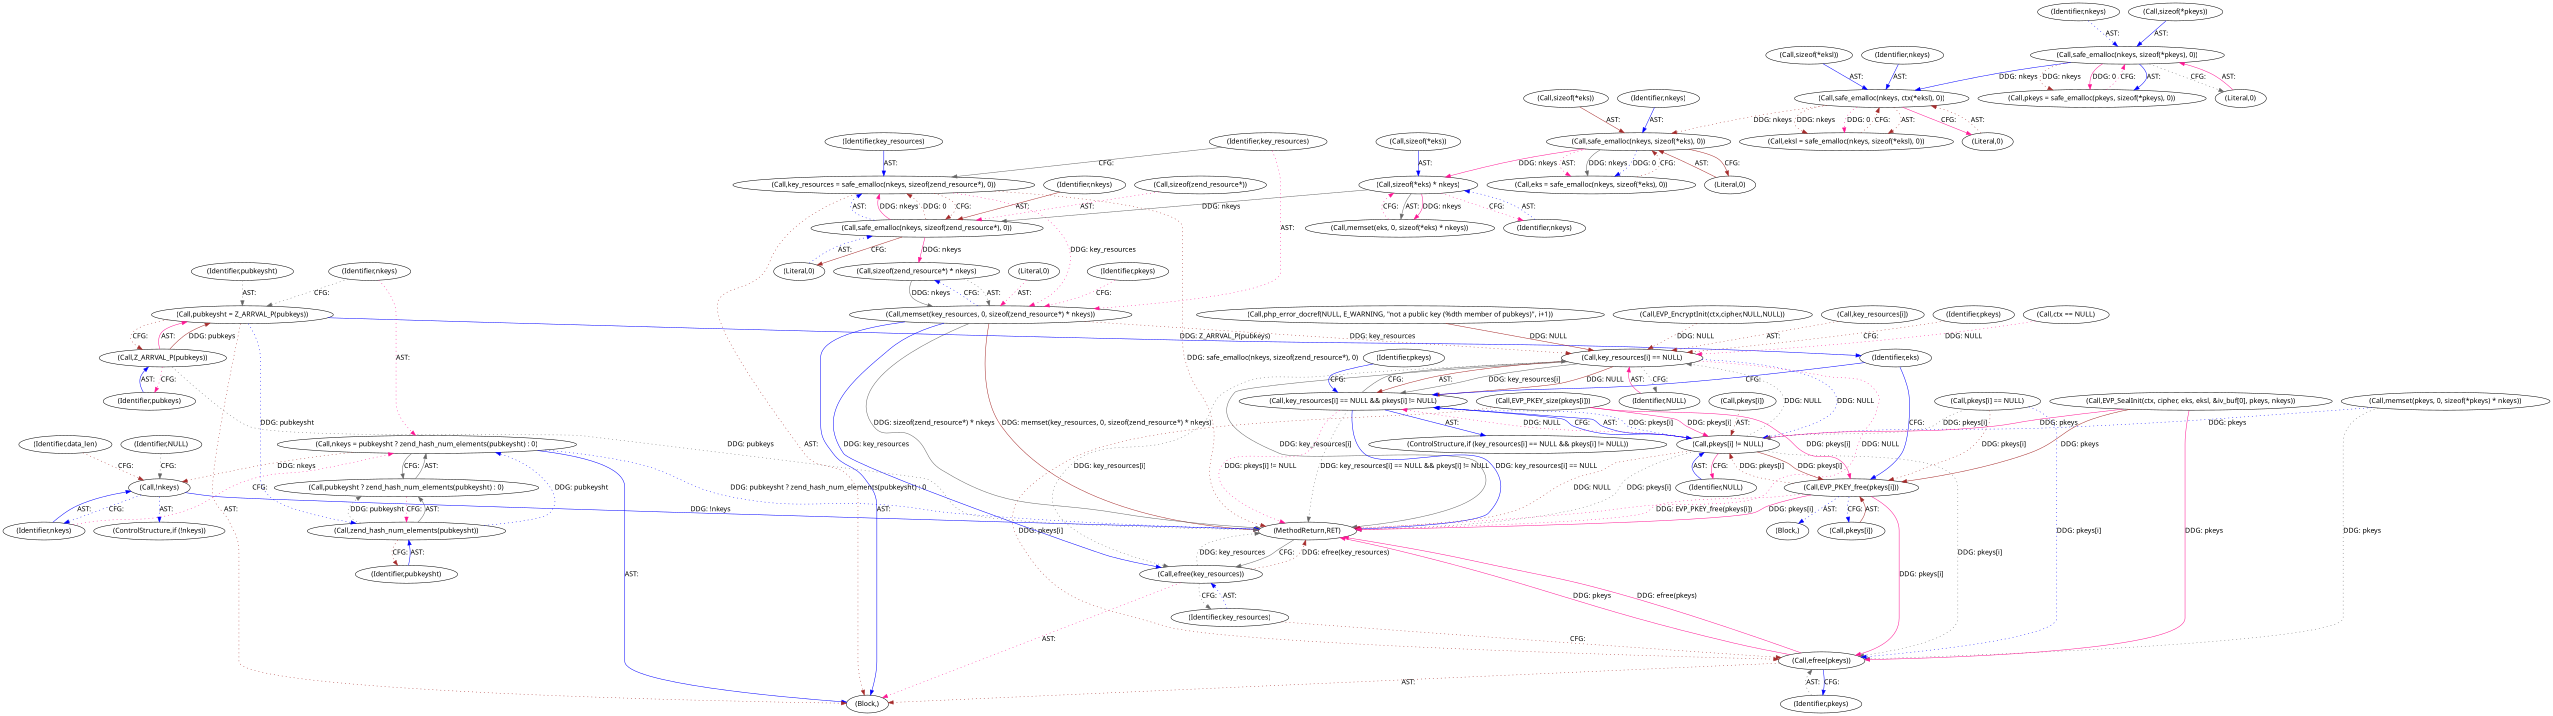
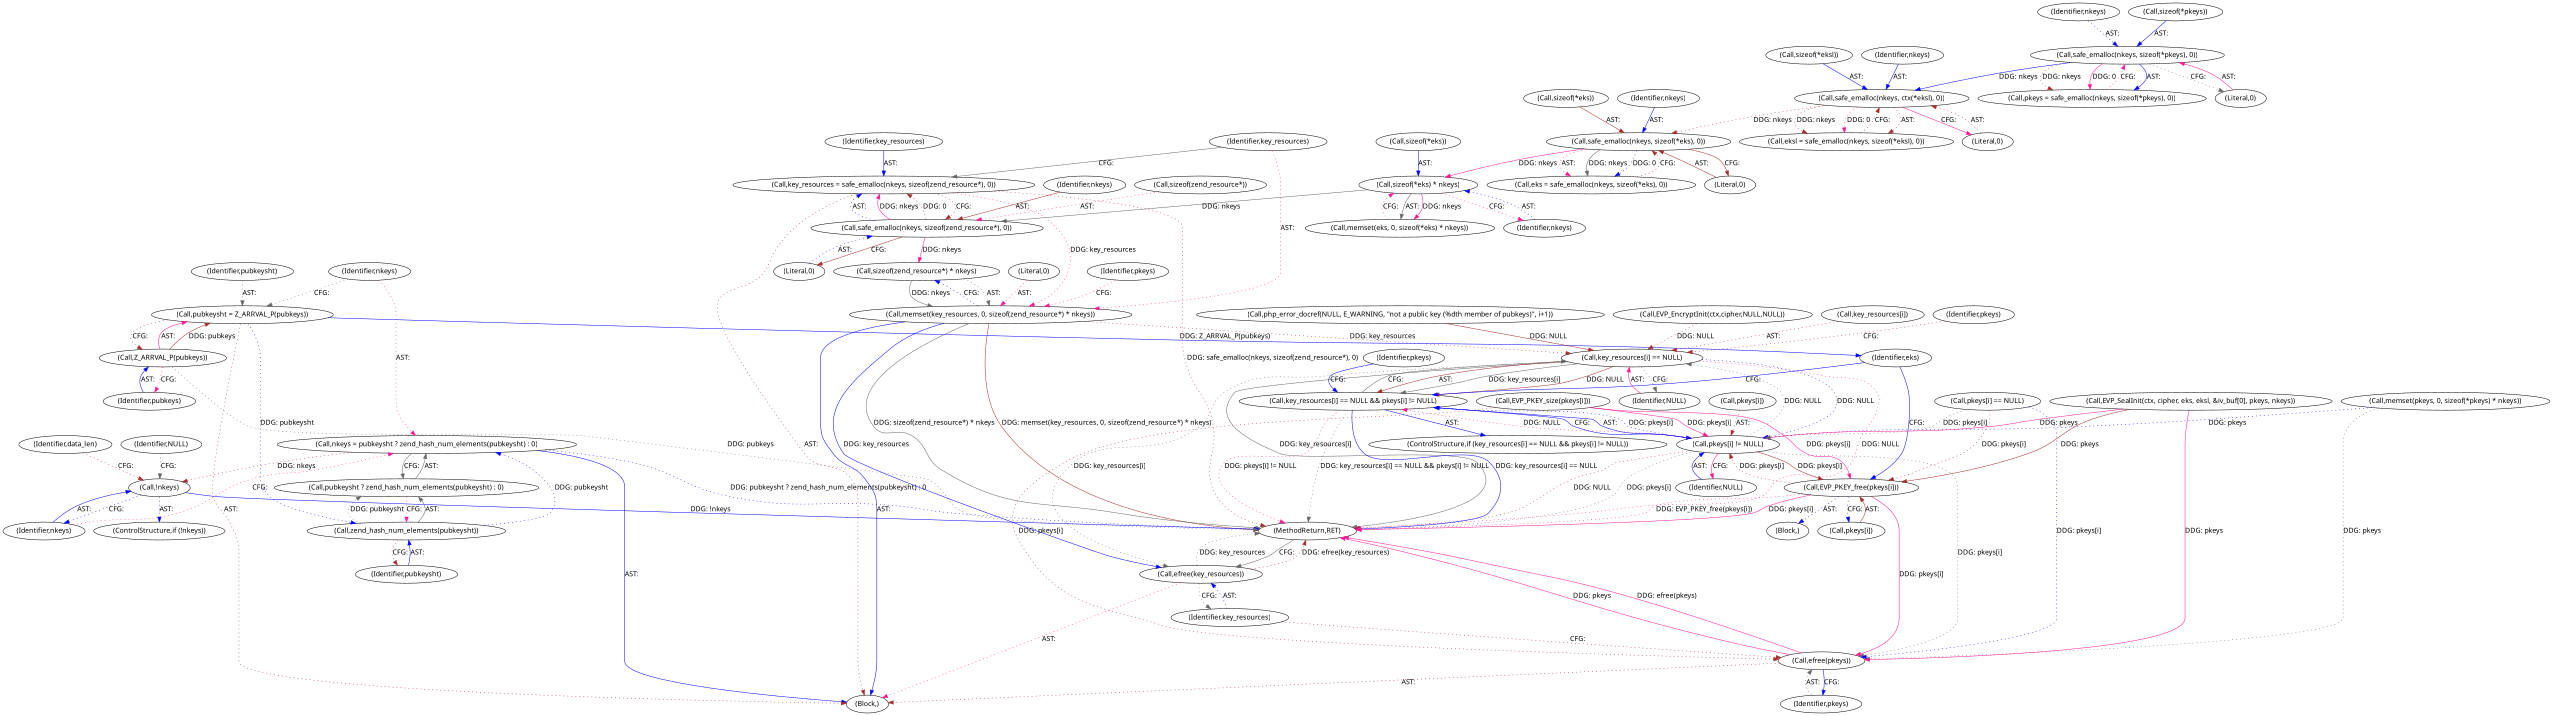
(2092, 98) -> (2092, 98)
(2066, 315) -> none
